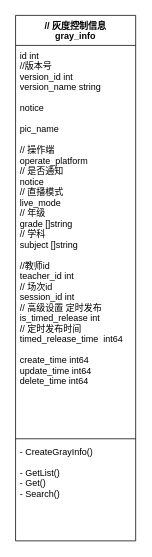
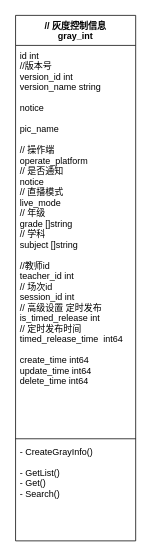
(75, 26) -> (75, 26)
